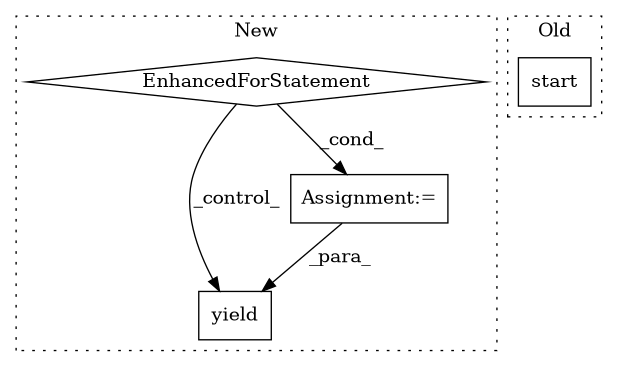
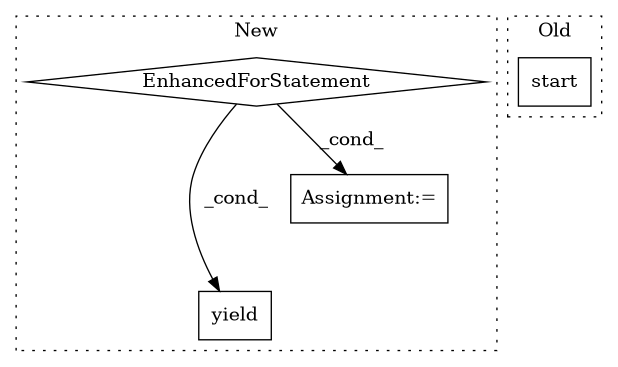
(236, 199) -> (236, 199)
(307, 253) -> none
